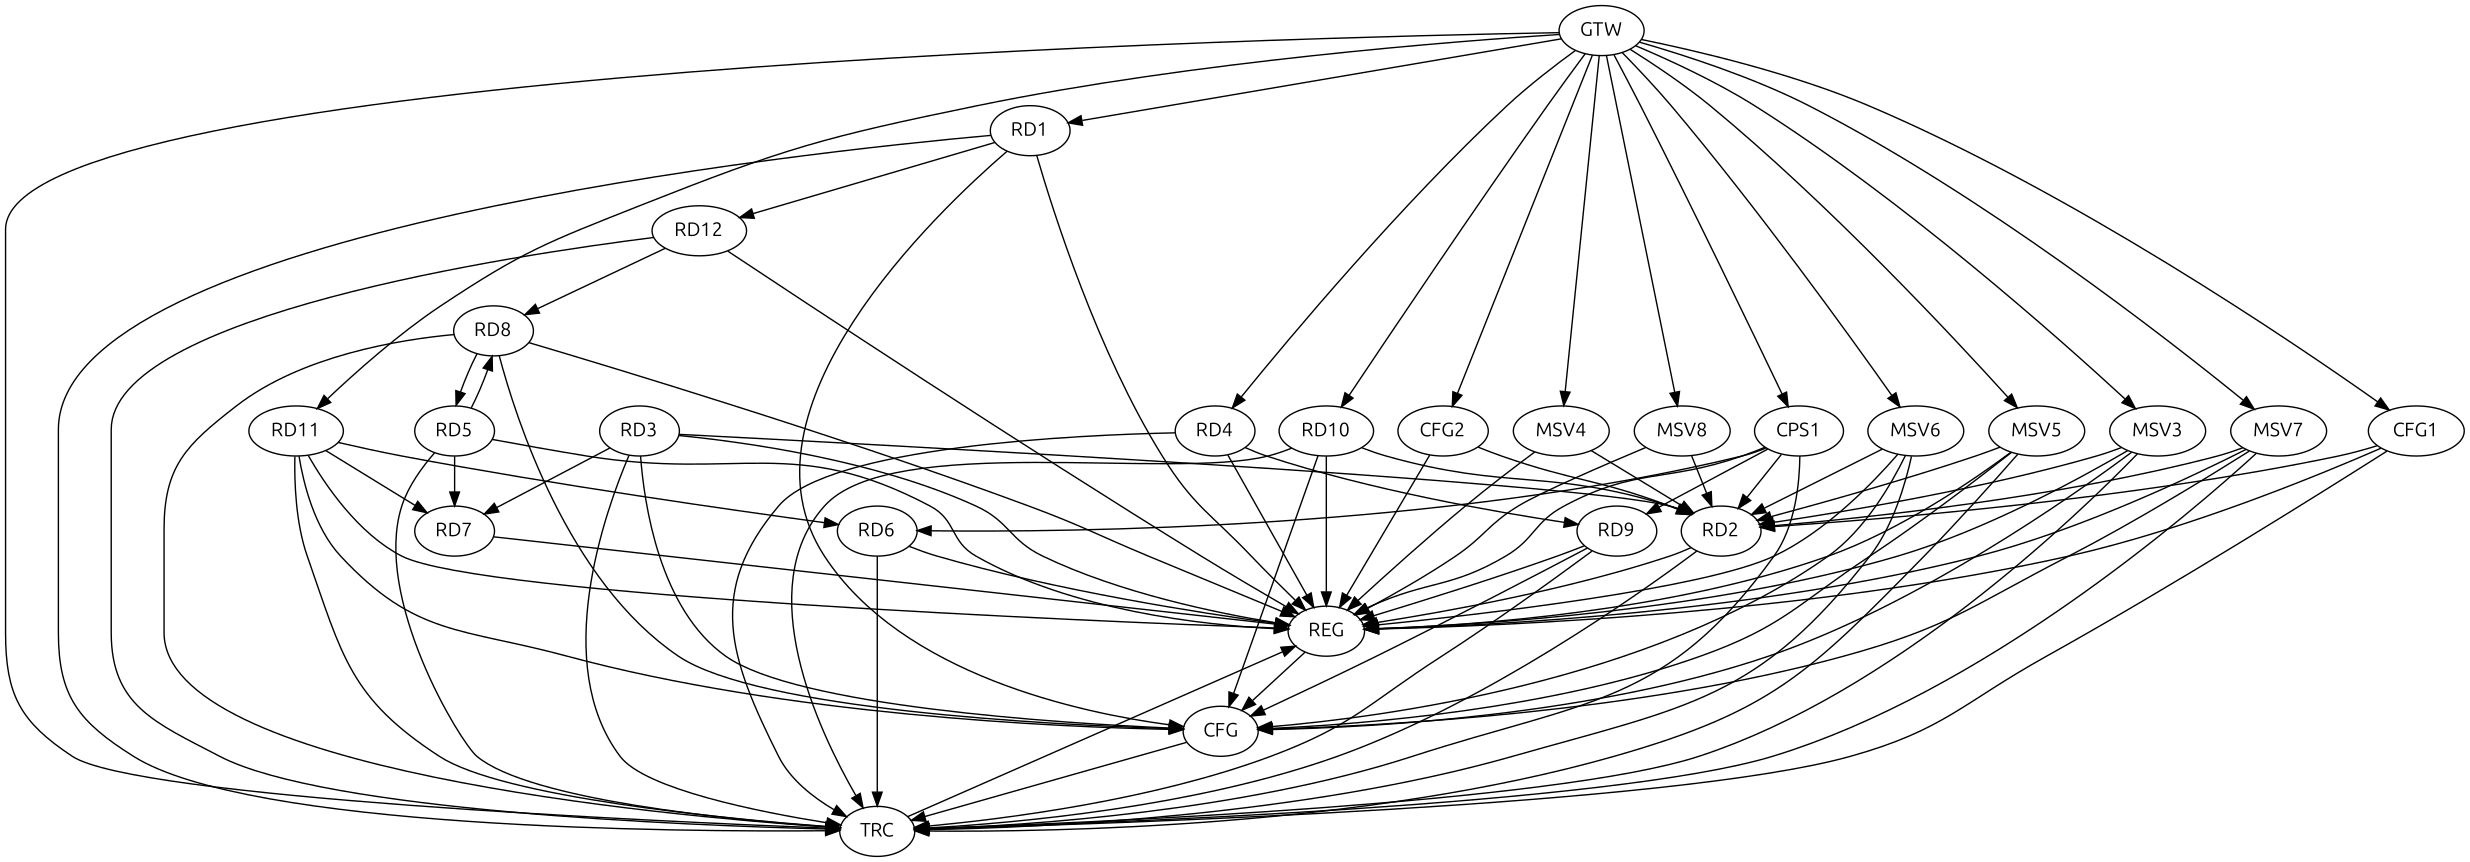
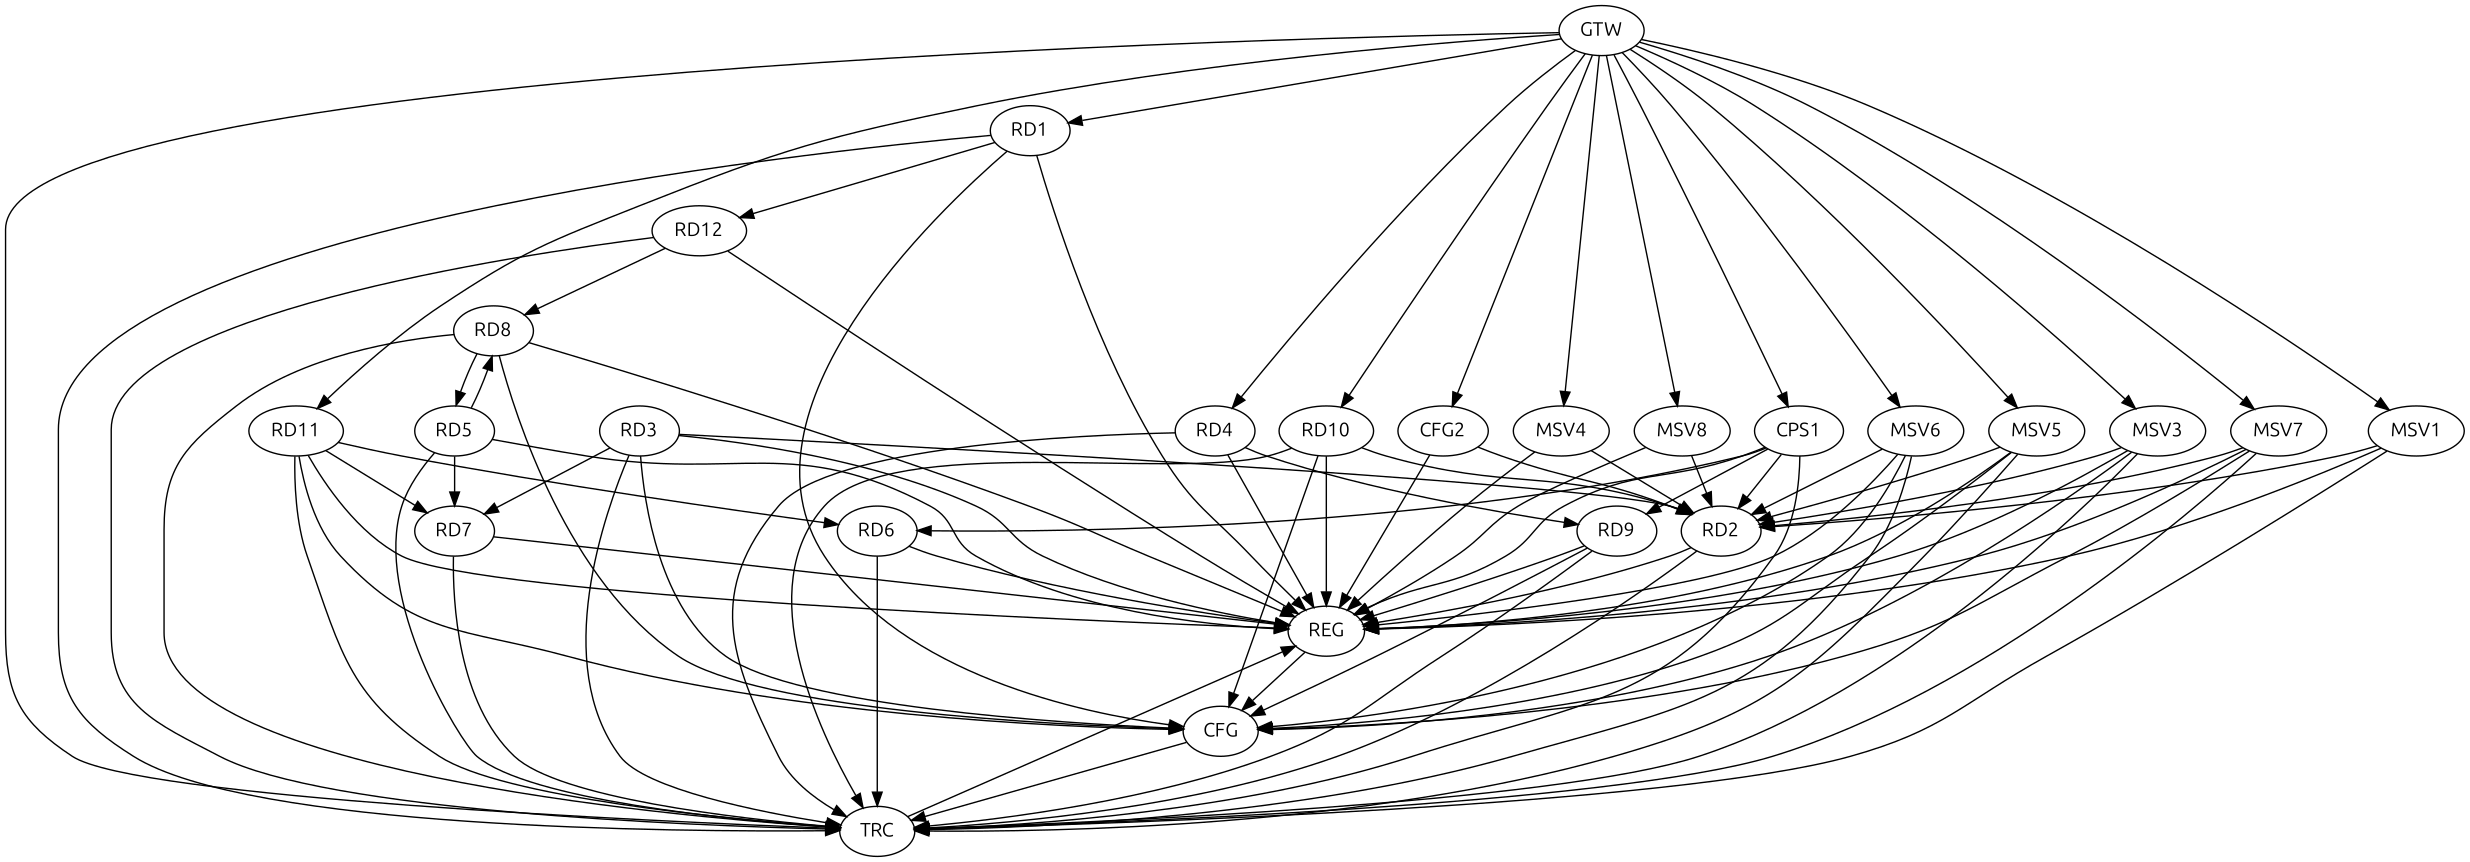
(2416, 431) -> (2416, 431)
none -> (562, 781)
